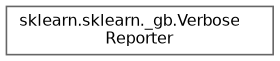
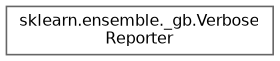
(140, 31) -> (140, 31)
